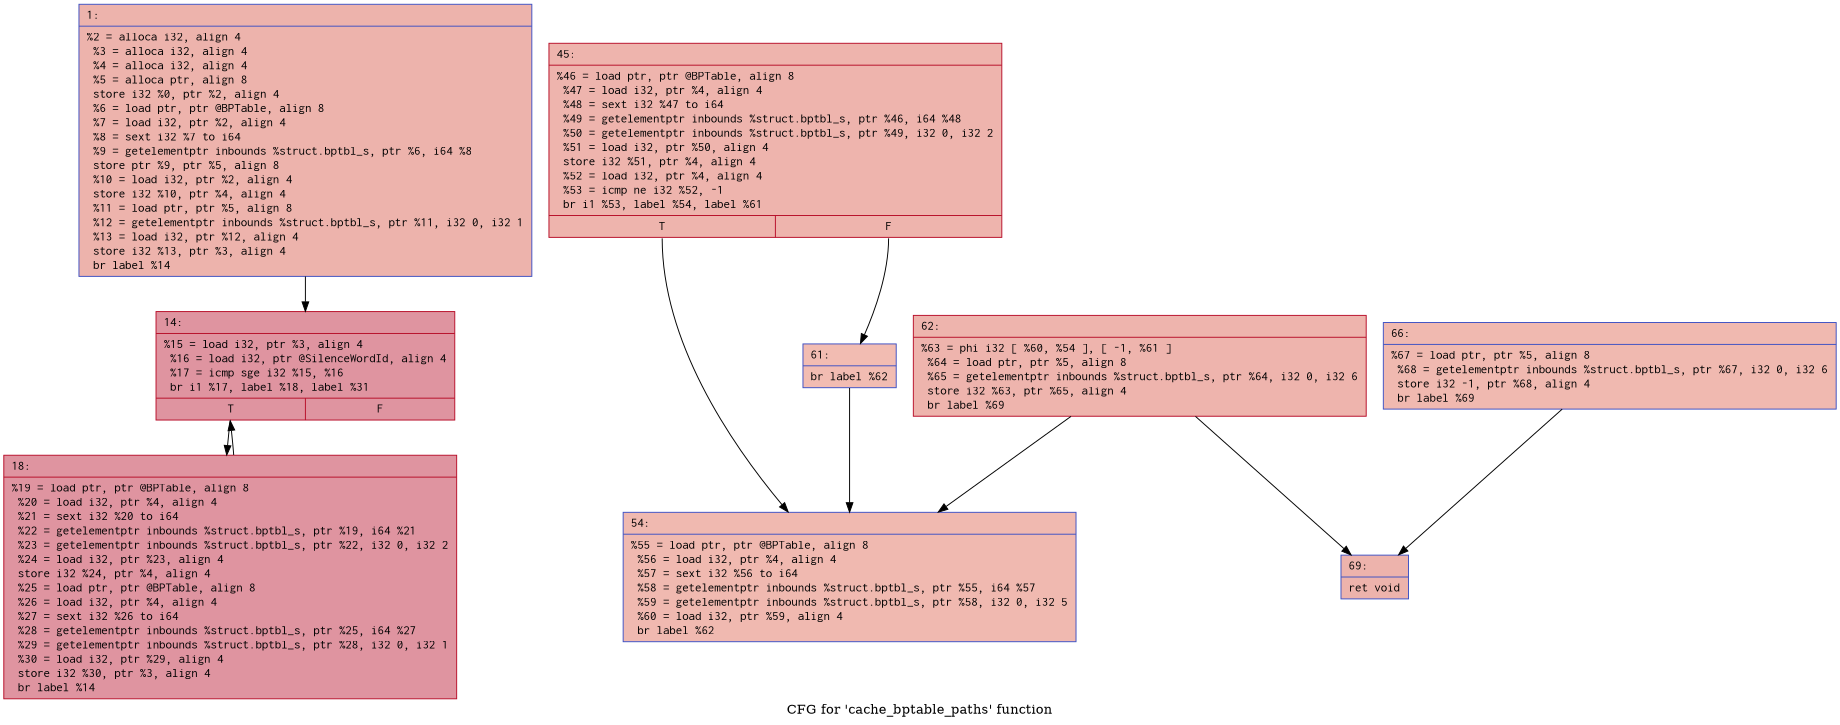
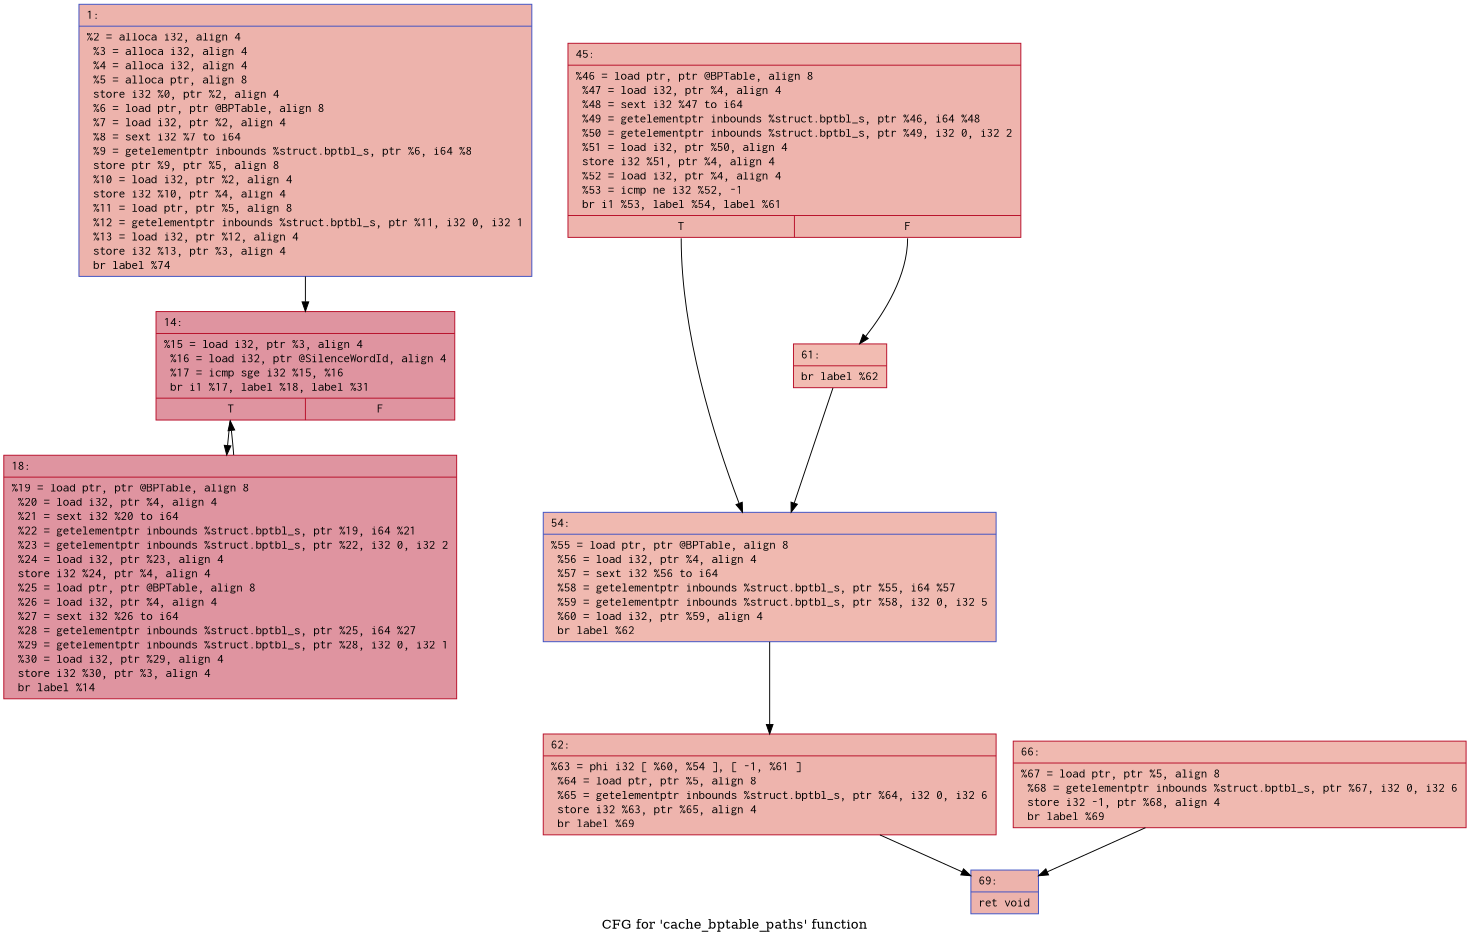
(128, 265) -> (128, 265)
(850, 366) -> (840, 366)
(1610, 366) -> (1240, 784)
(1009, 461) -> (770, 683)
